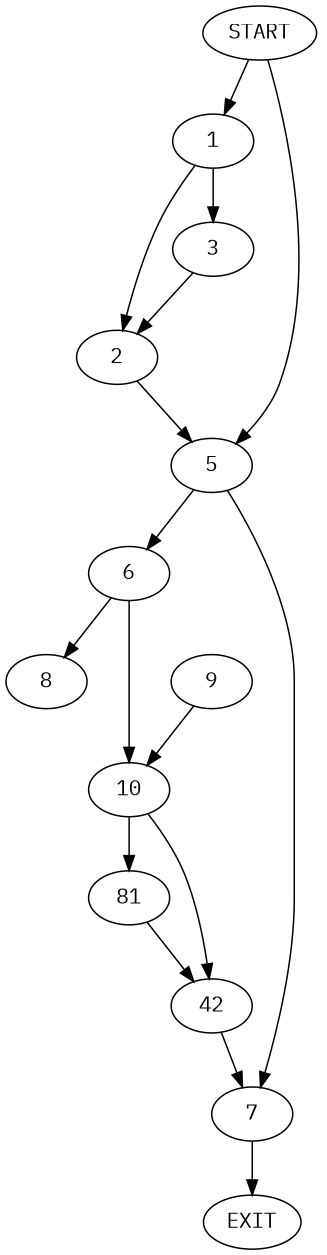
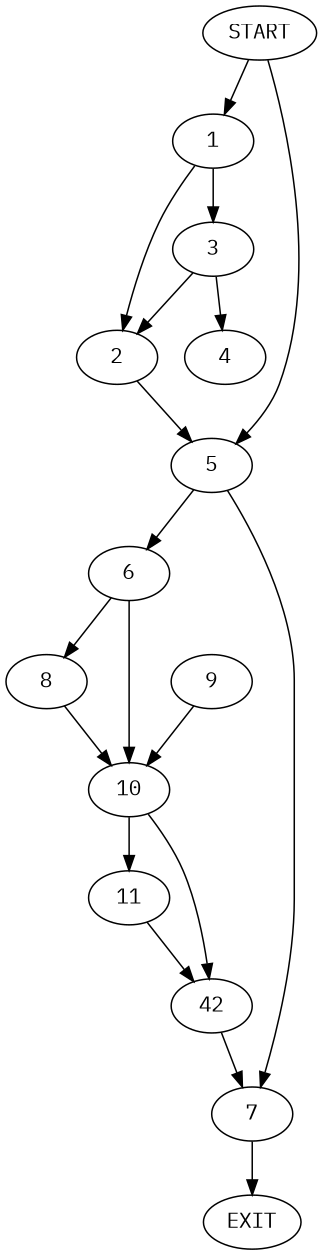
none -> (225, 357)
none -> (83, 730)
(129, 898) -> (129, 898)
